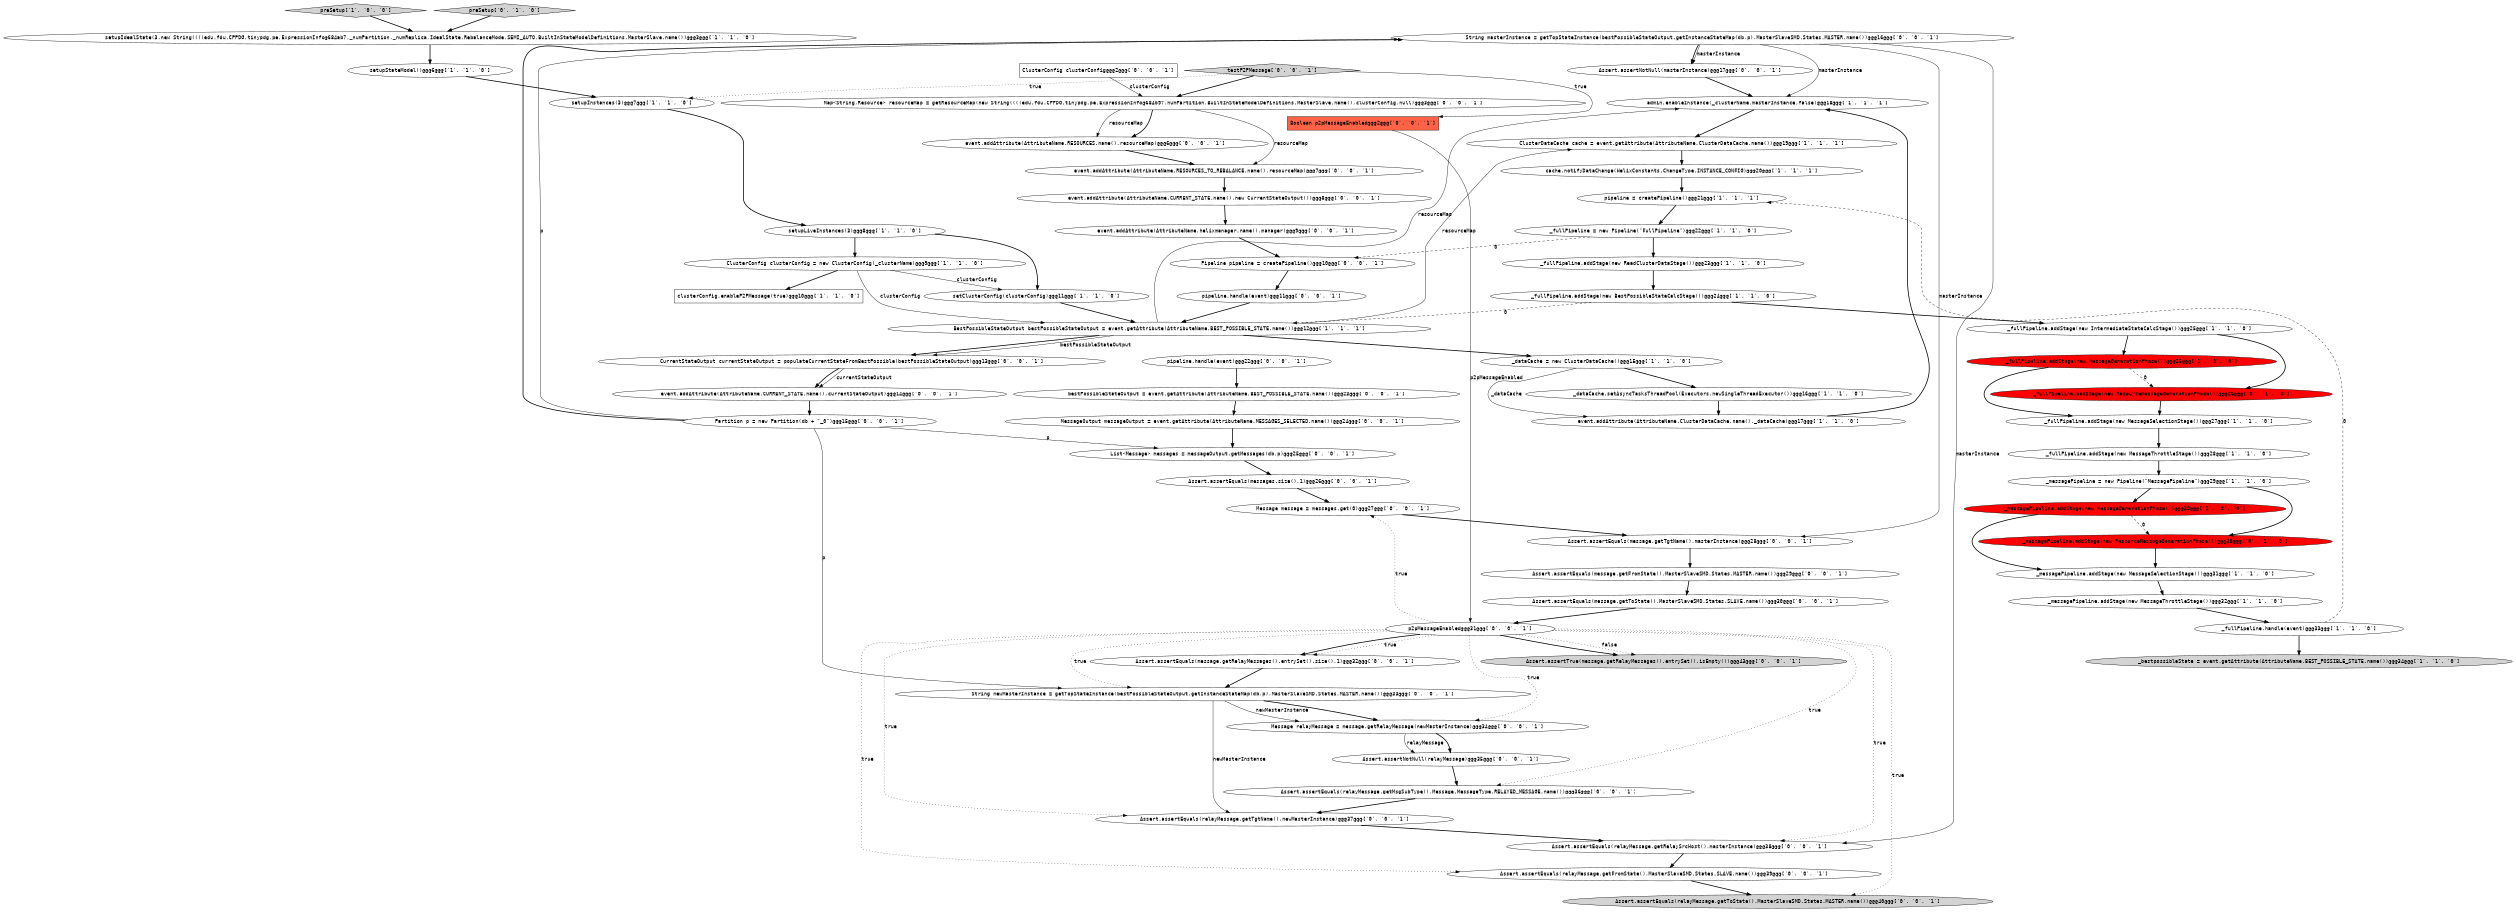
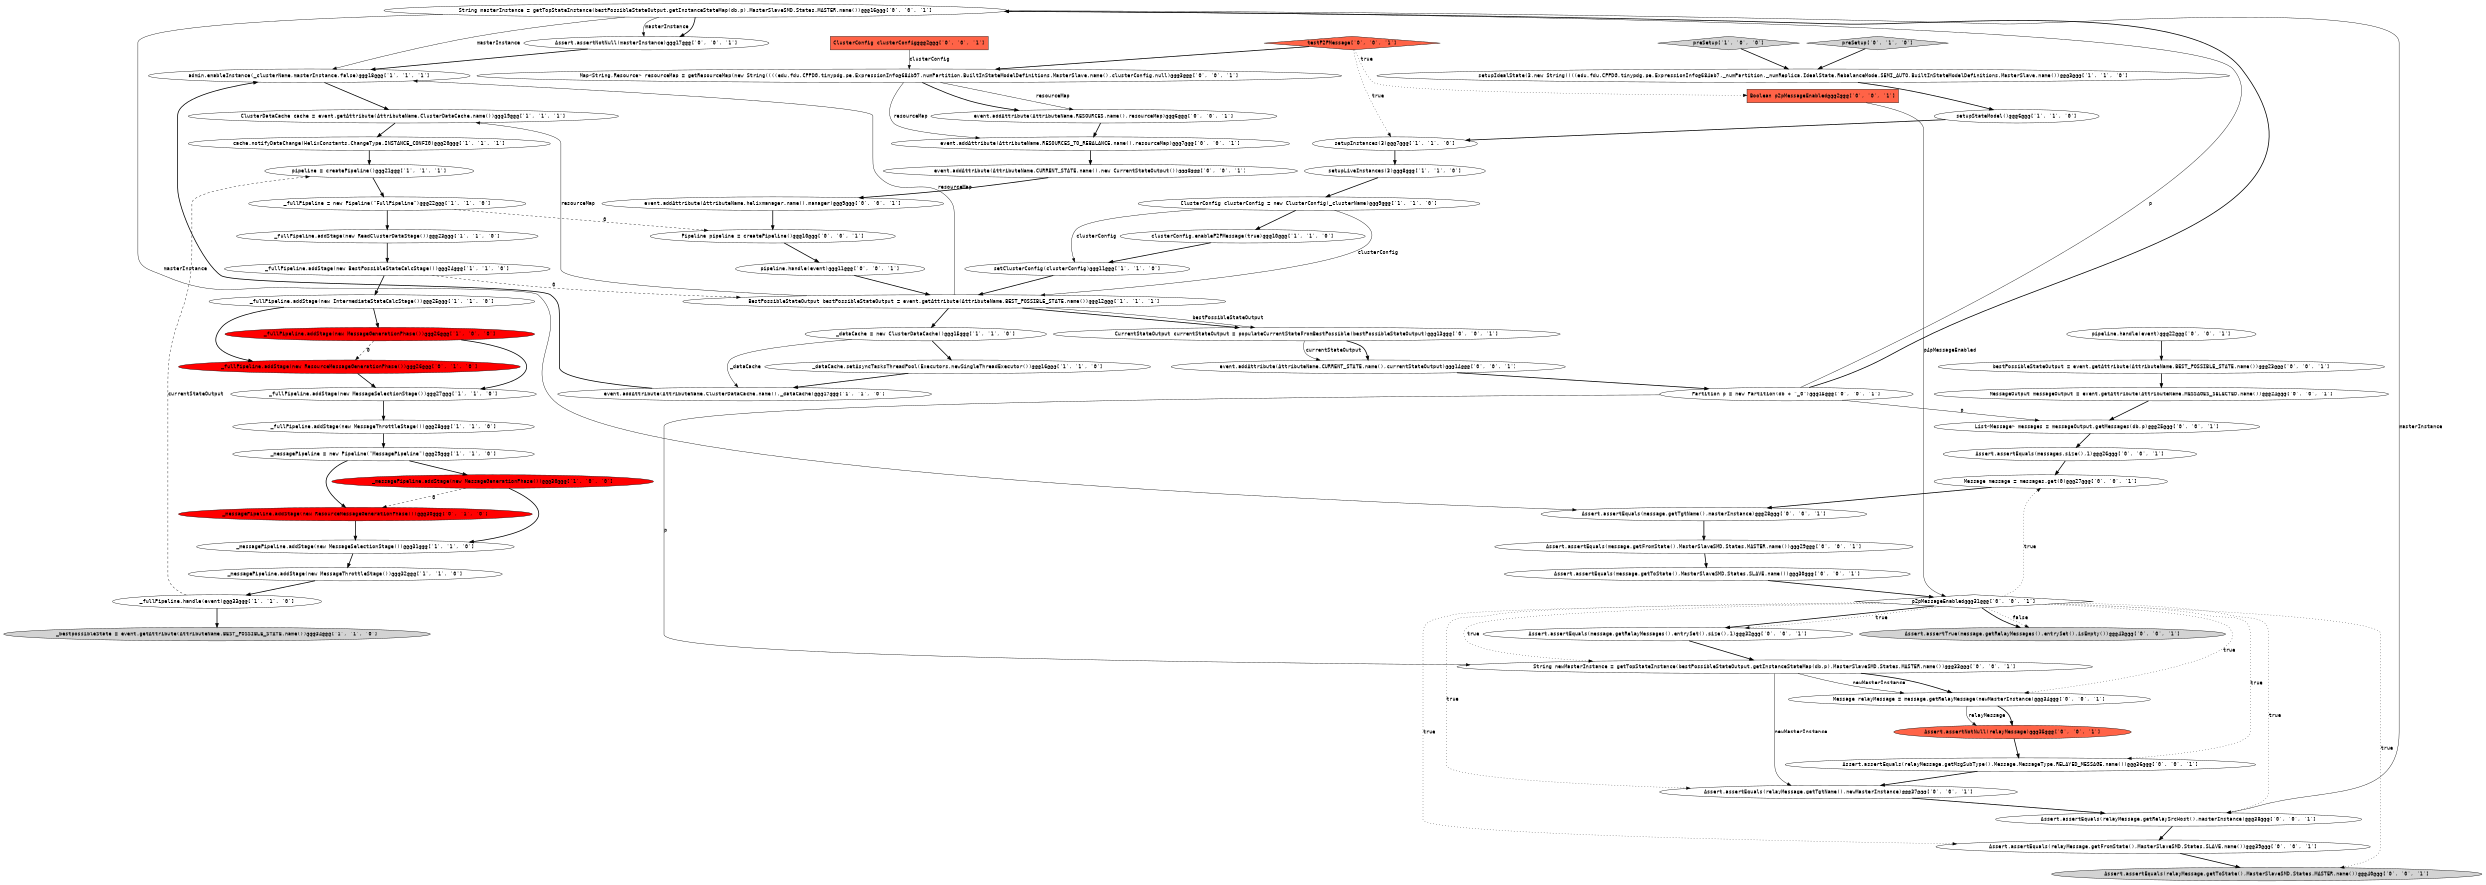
(1098, 70) -> (909, 43)
(1272, 70) -> (1352, 43)
(1549, 84) -> (1539, 93)
(999, 243) -> (1162, 252)
(769, 296) -> (1243, 236)
(1497, 378) -> (1950, 350)
(2345, 422) -> (196, 394)
(1470, 629) -> (1974, 602)
(1451, 759) -> (2013, 732)
